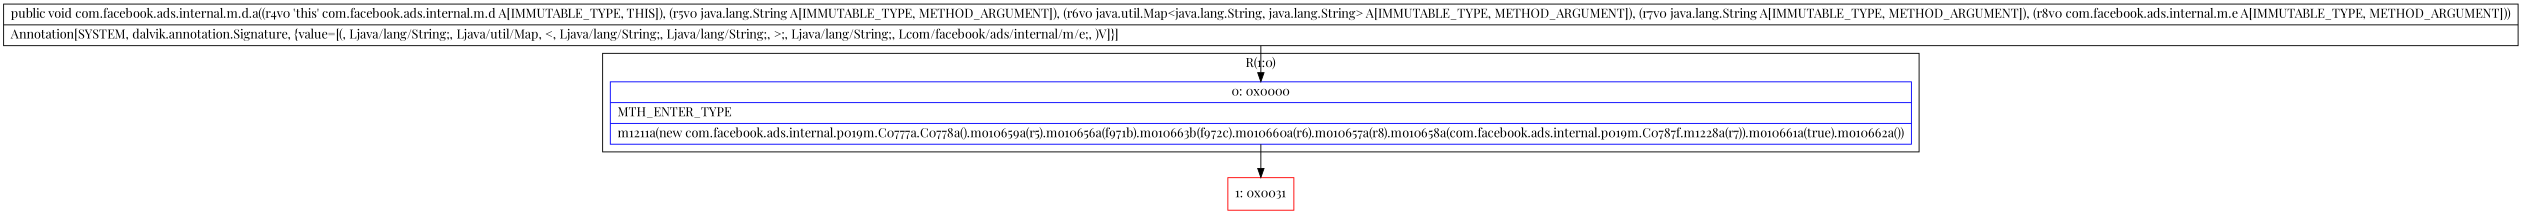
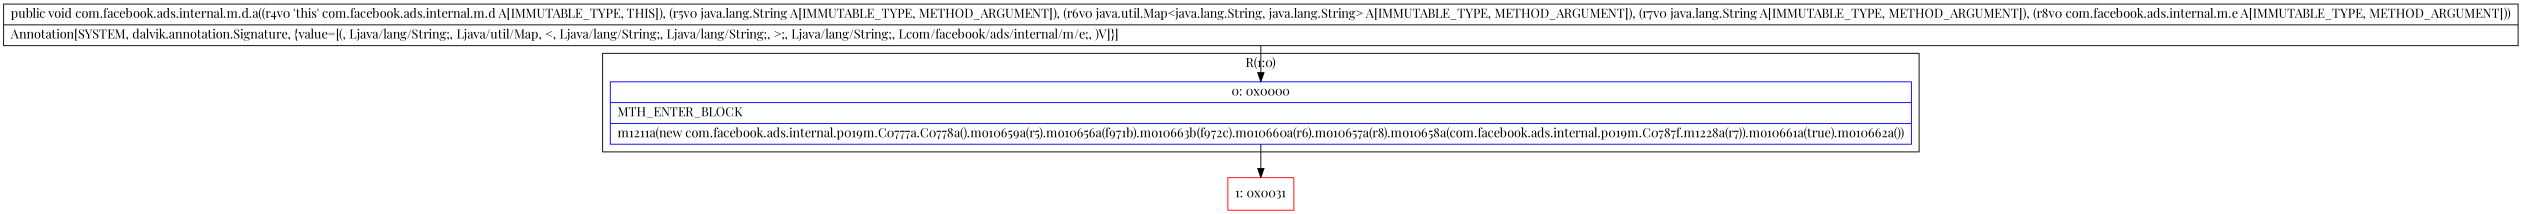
(675, 113) -> (680, 113)
